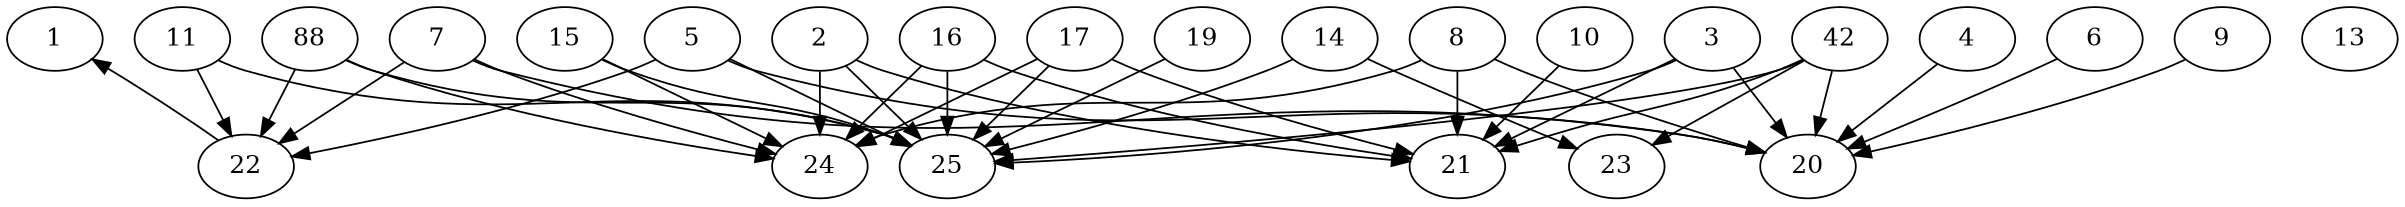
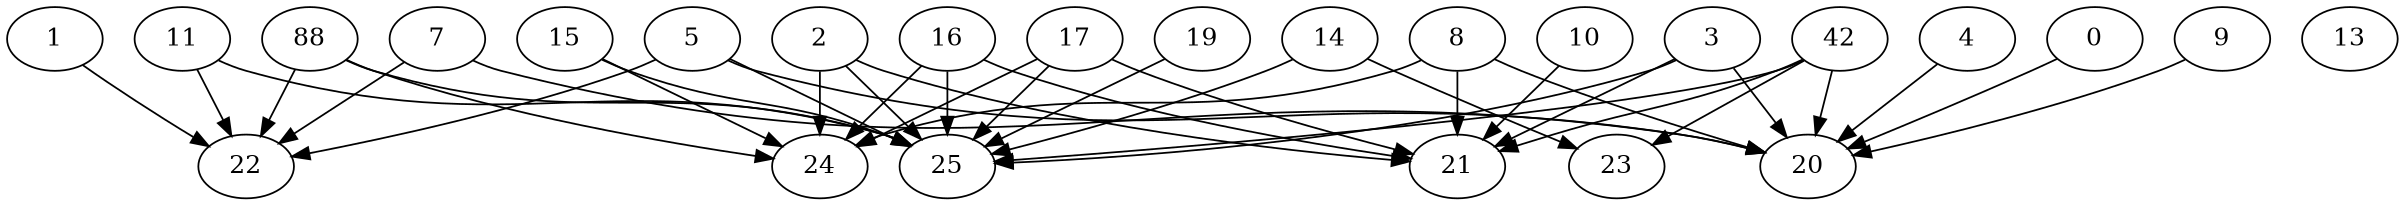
(2095, 39) -> (2095, 39)
(164, 104) -> (138, 102)
(629, 114) -> none
